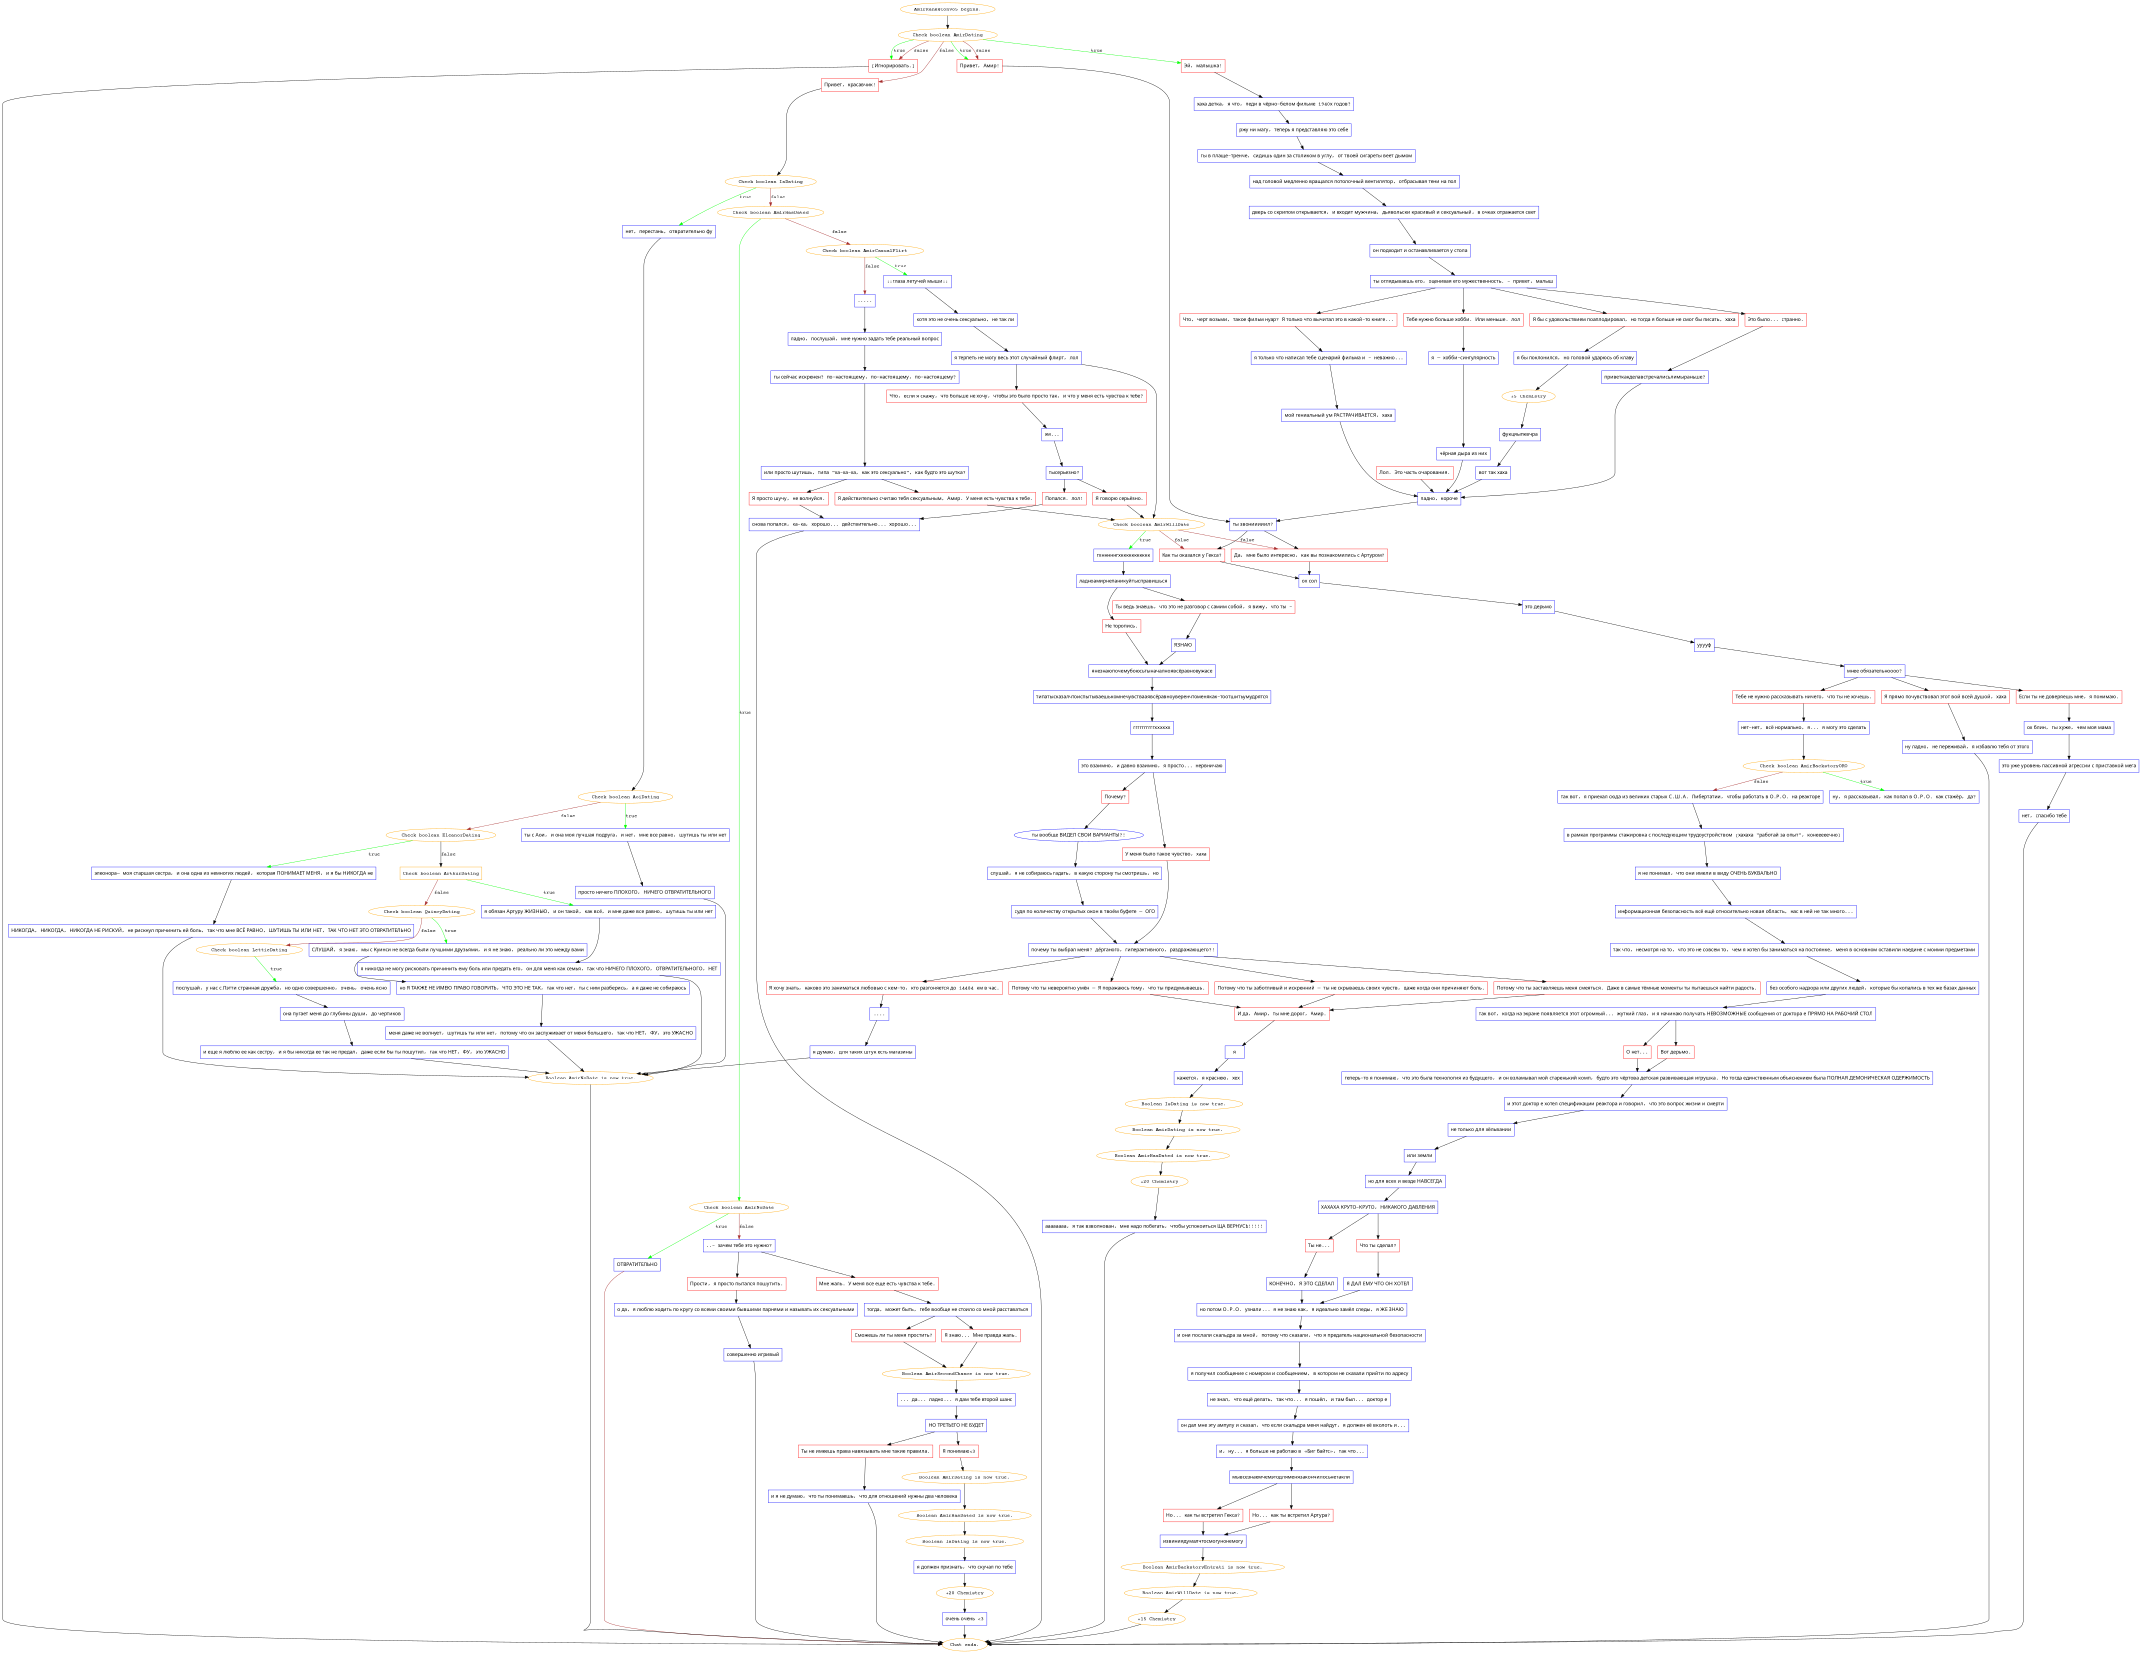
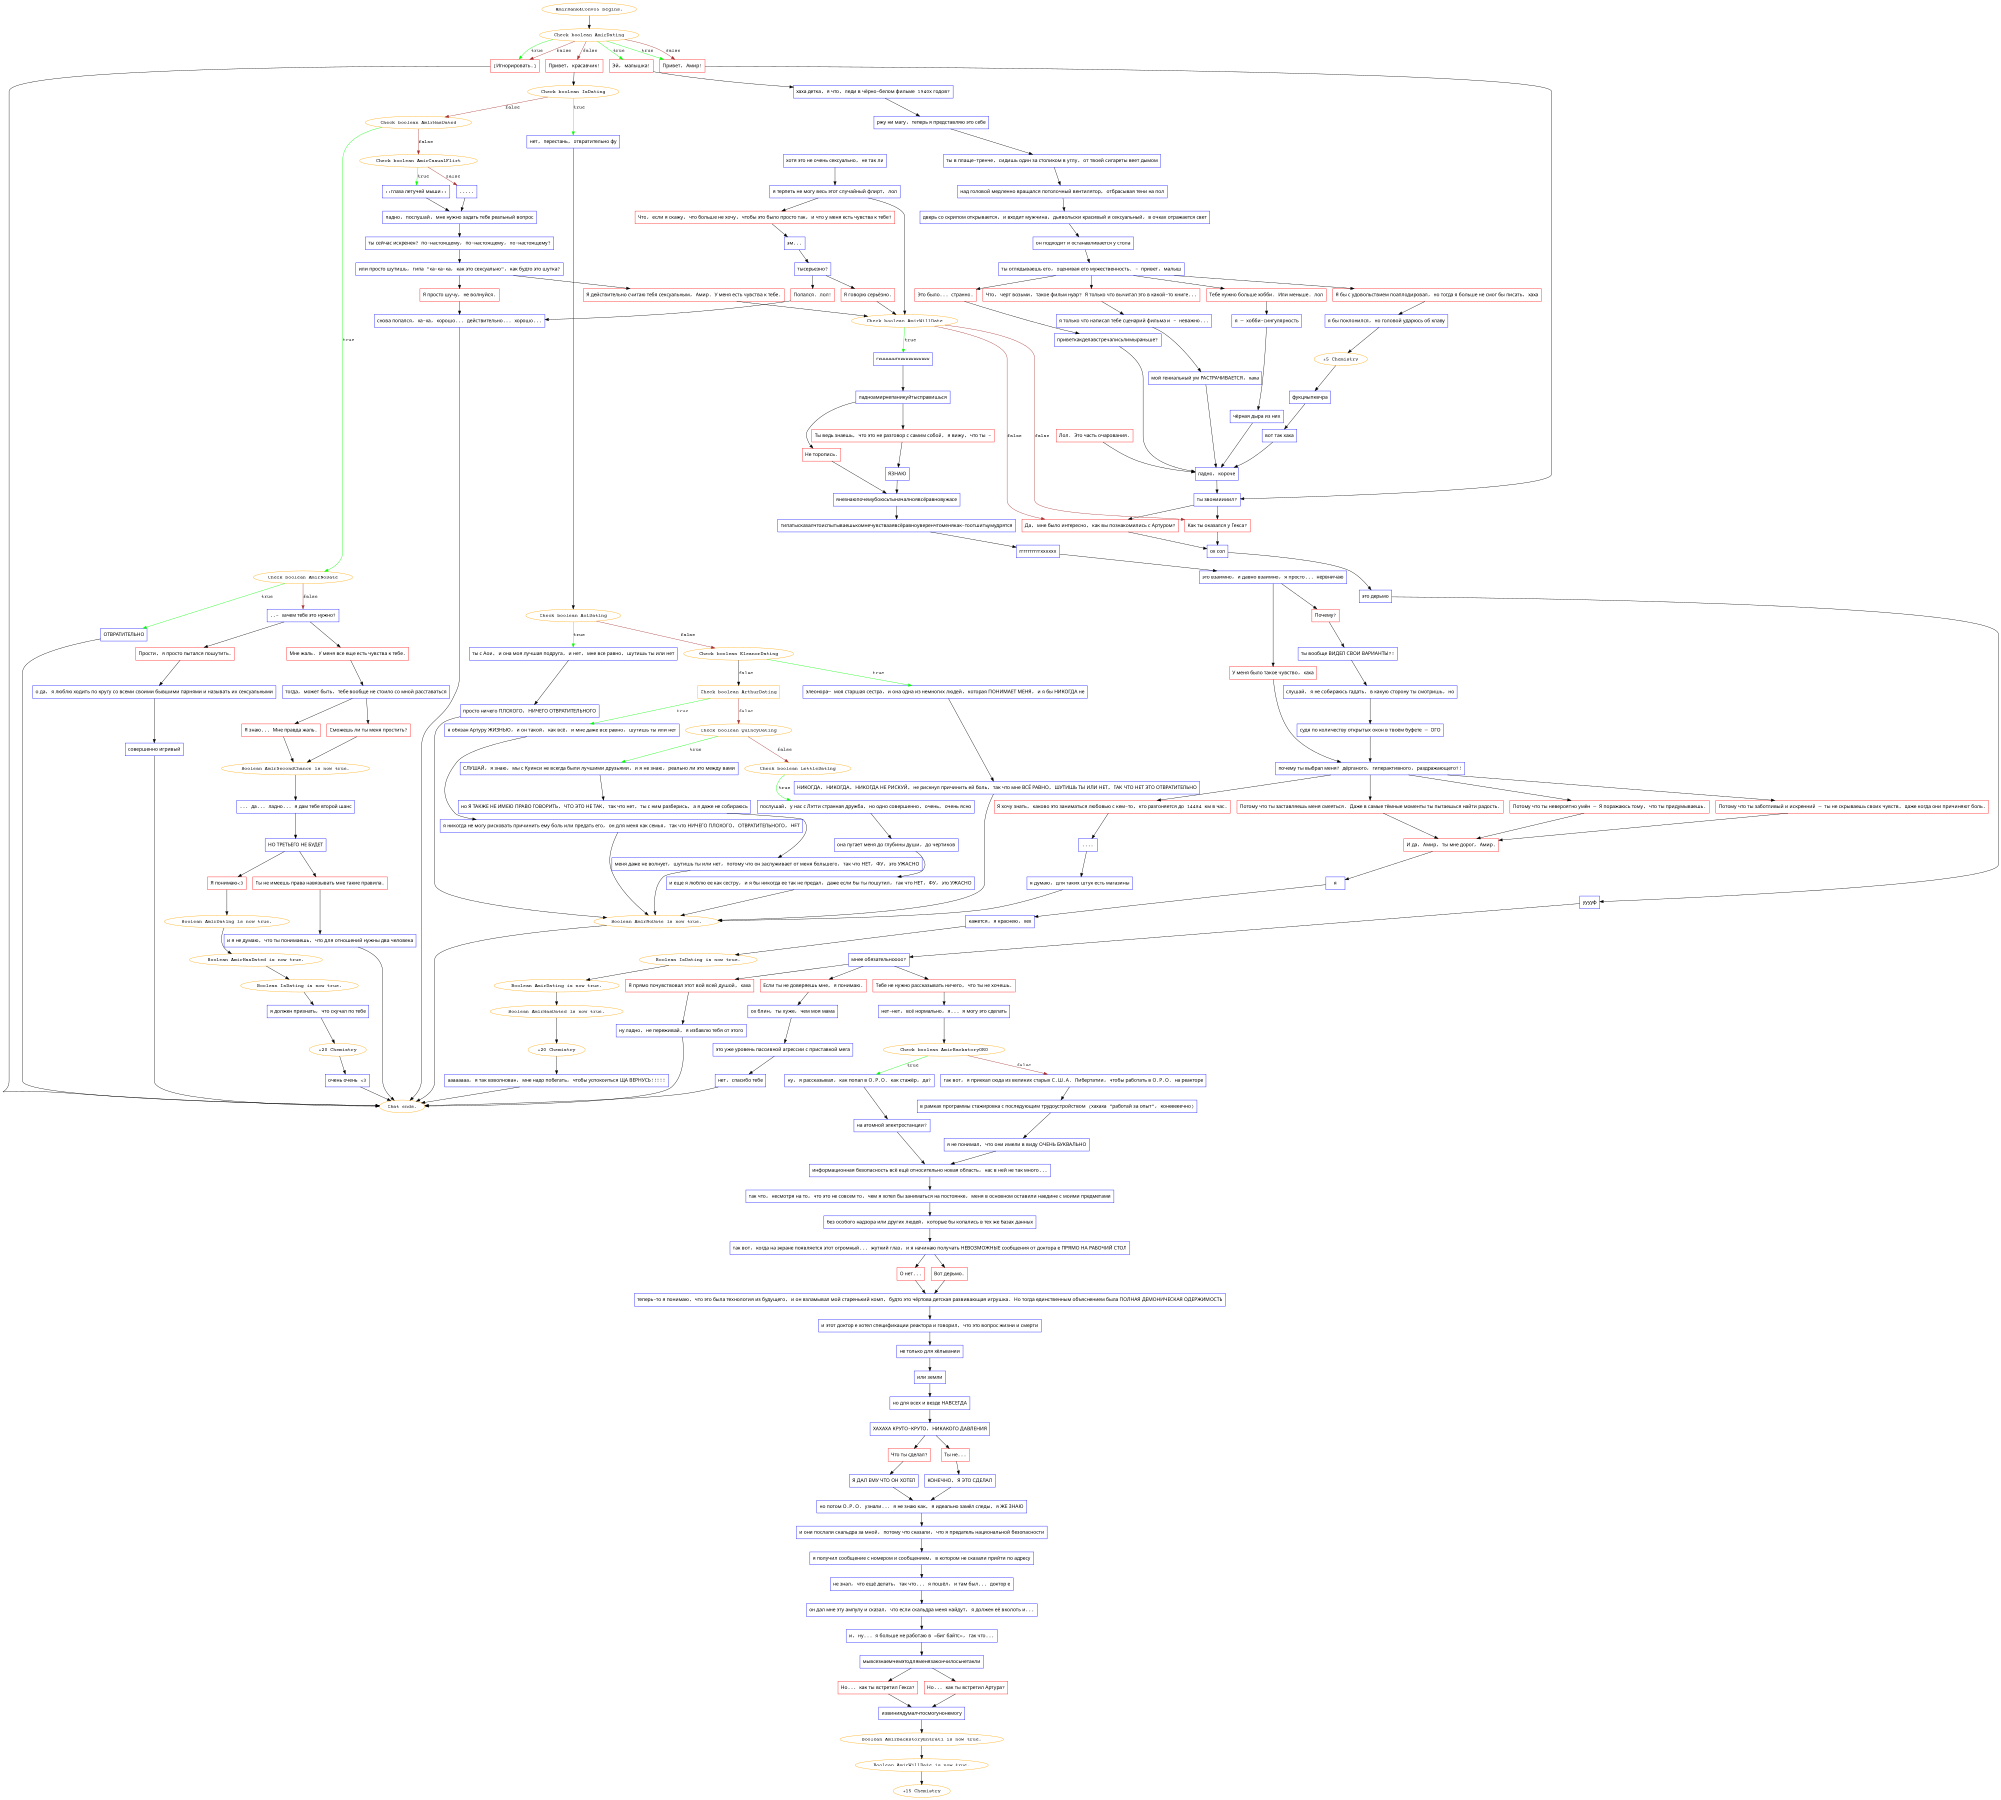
(940, 300) -> (436, 204)
(1079, 835) -> (1348, 654)
none -> (892, 1126)
(604, 1609) -> (23, 1010)
(1066, 1638) -> none
